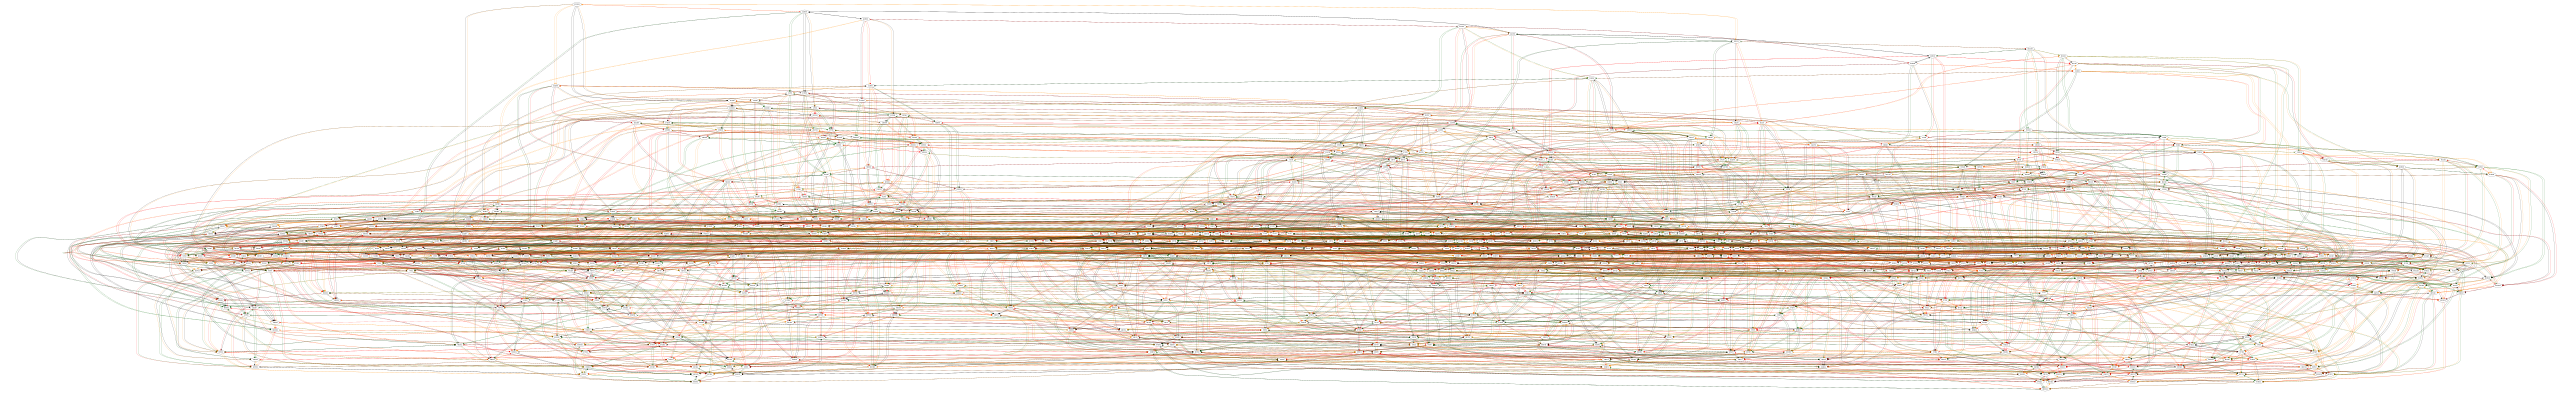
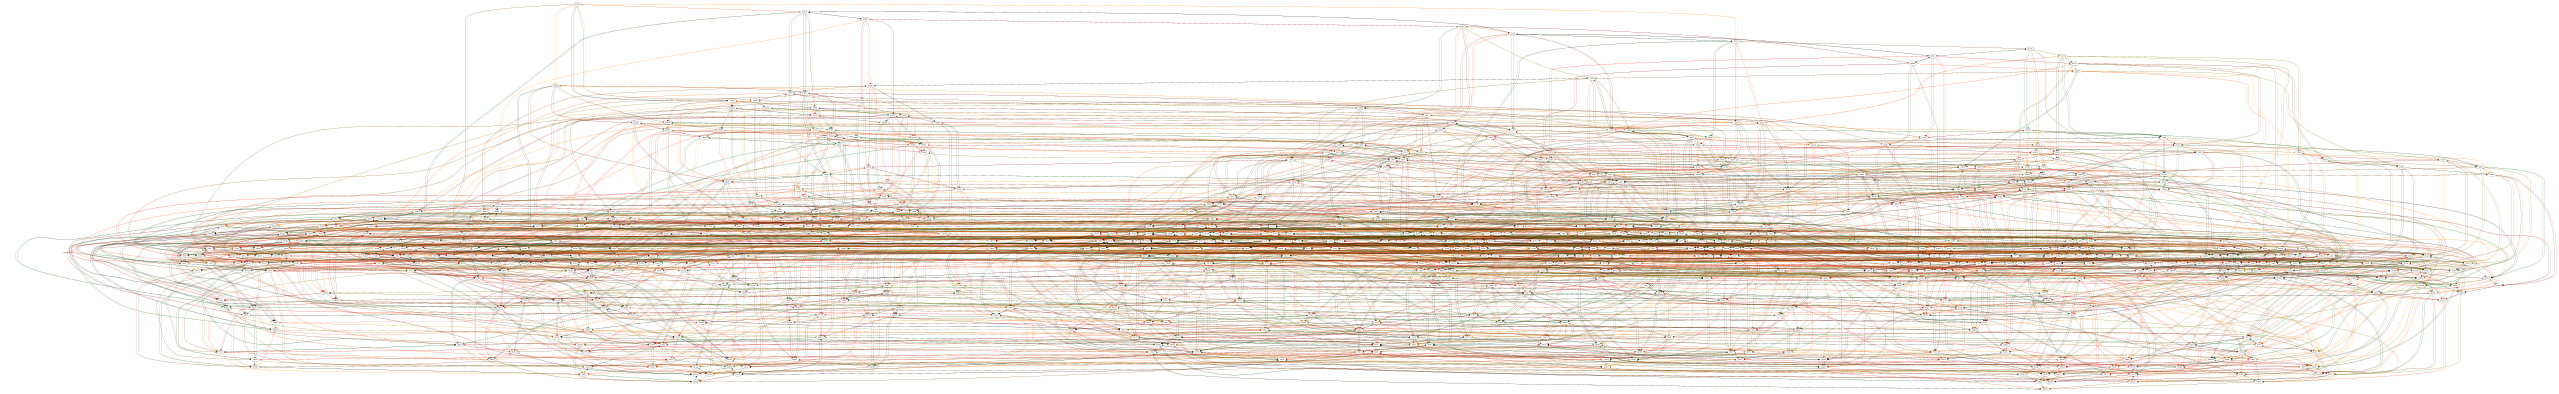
(1404, 267) -> (1360, 314)
